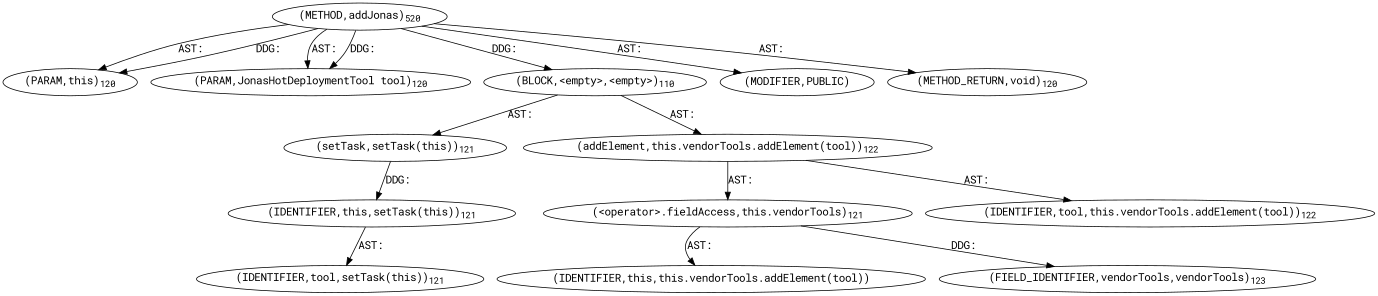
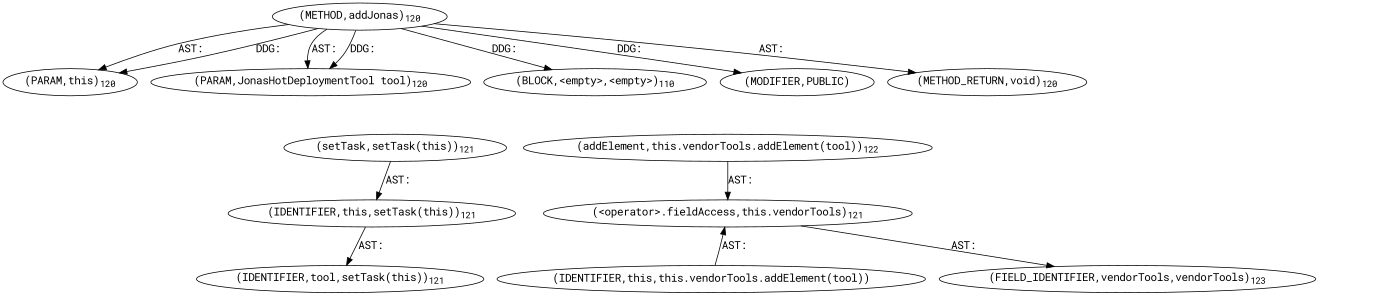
(413, 15) -> (413, 15)
(633, 49) -> (633, 49)
(658, 113) -> none
(499, 114) -> none
(401, 181) -> (401, 181)
(1150, 213) -> none
(687, 241) -> (719, 250)
(967, 246) -> (967, 246)
